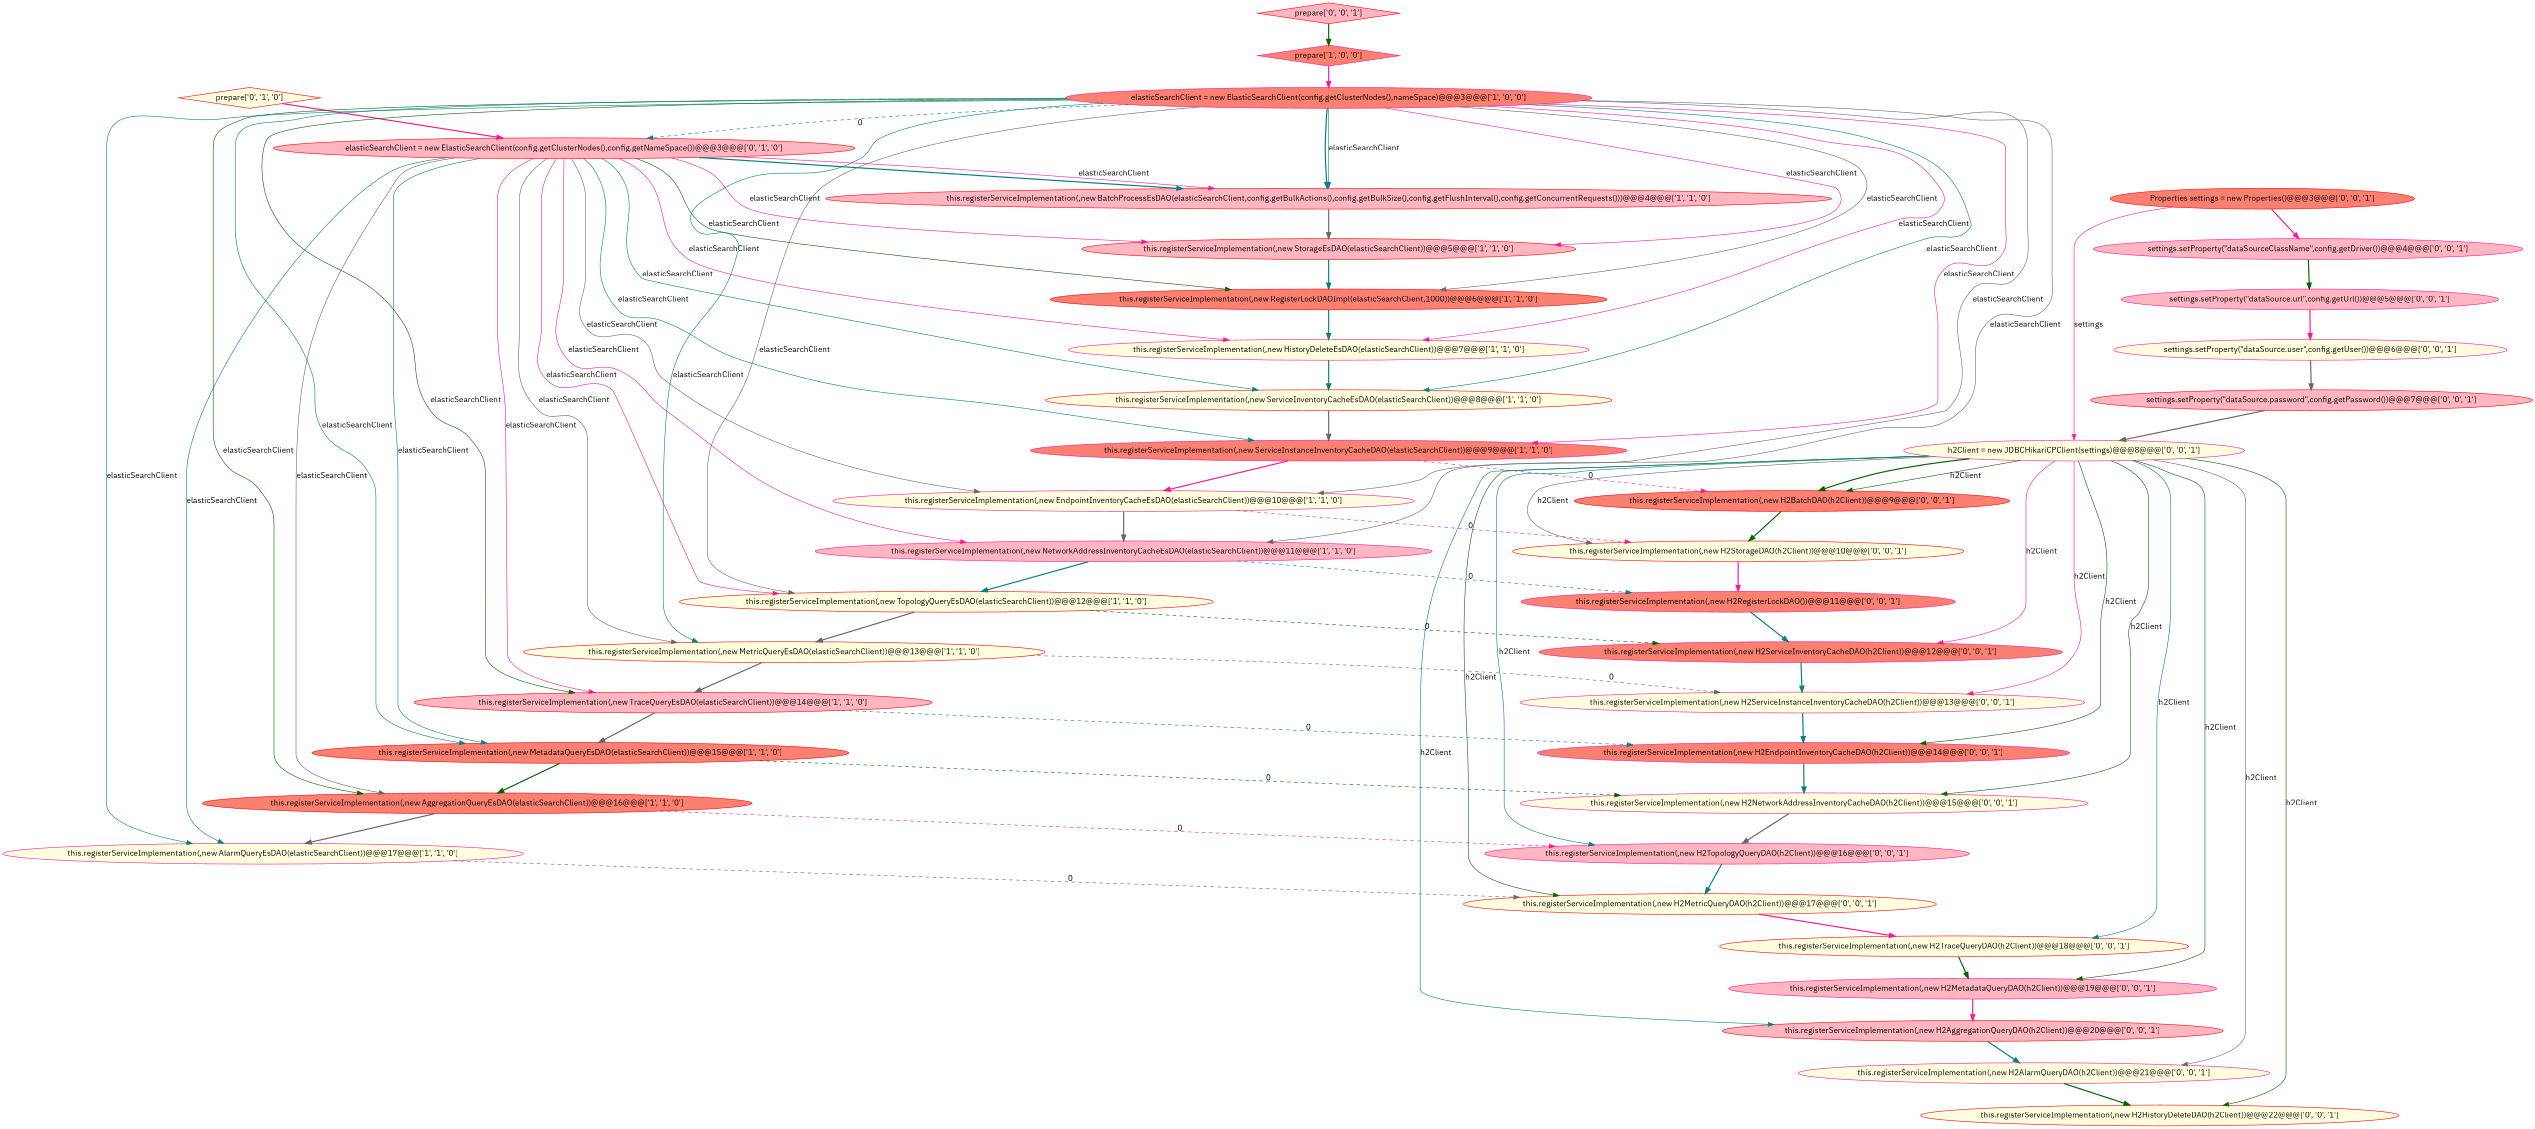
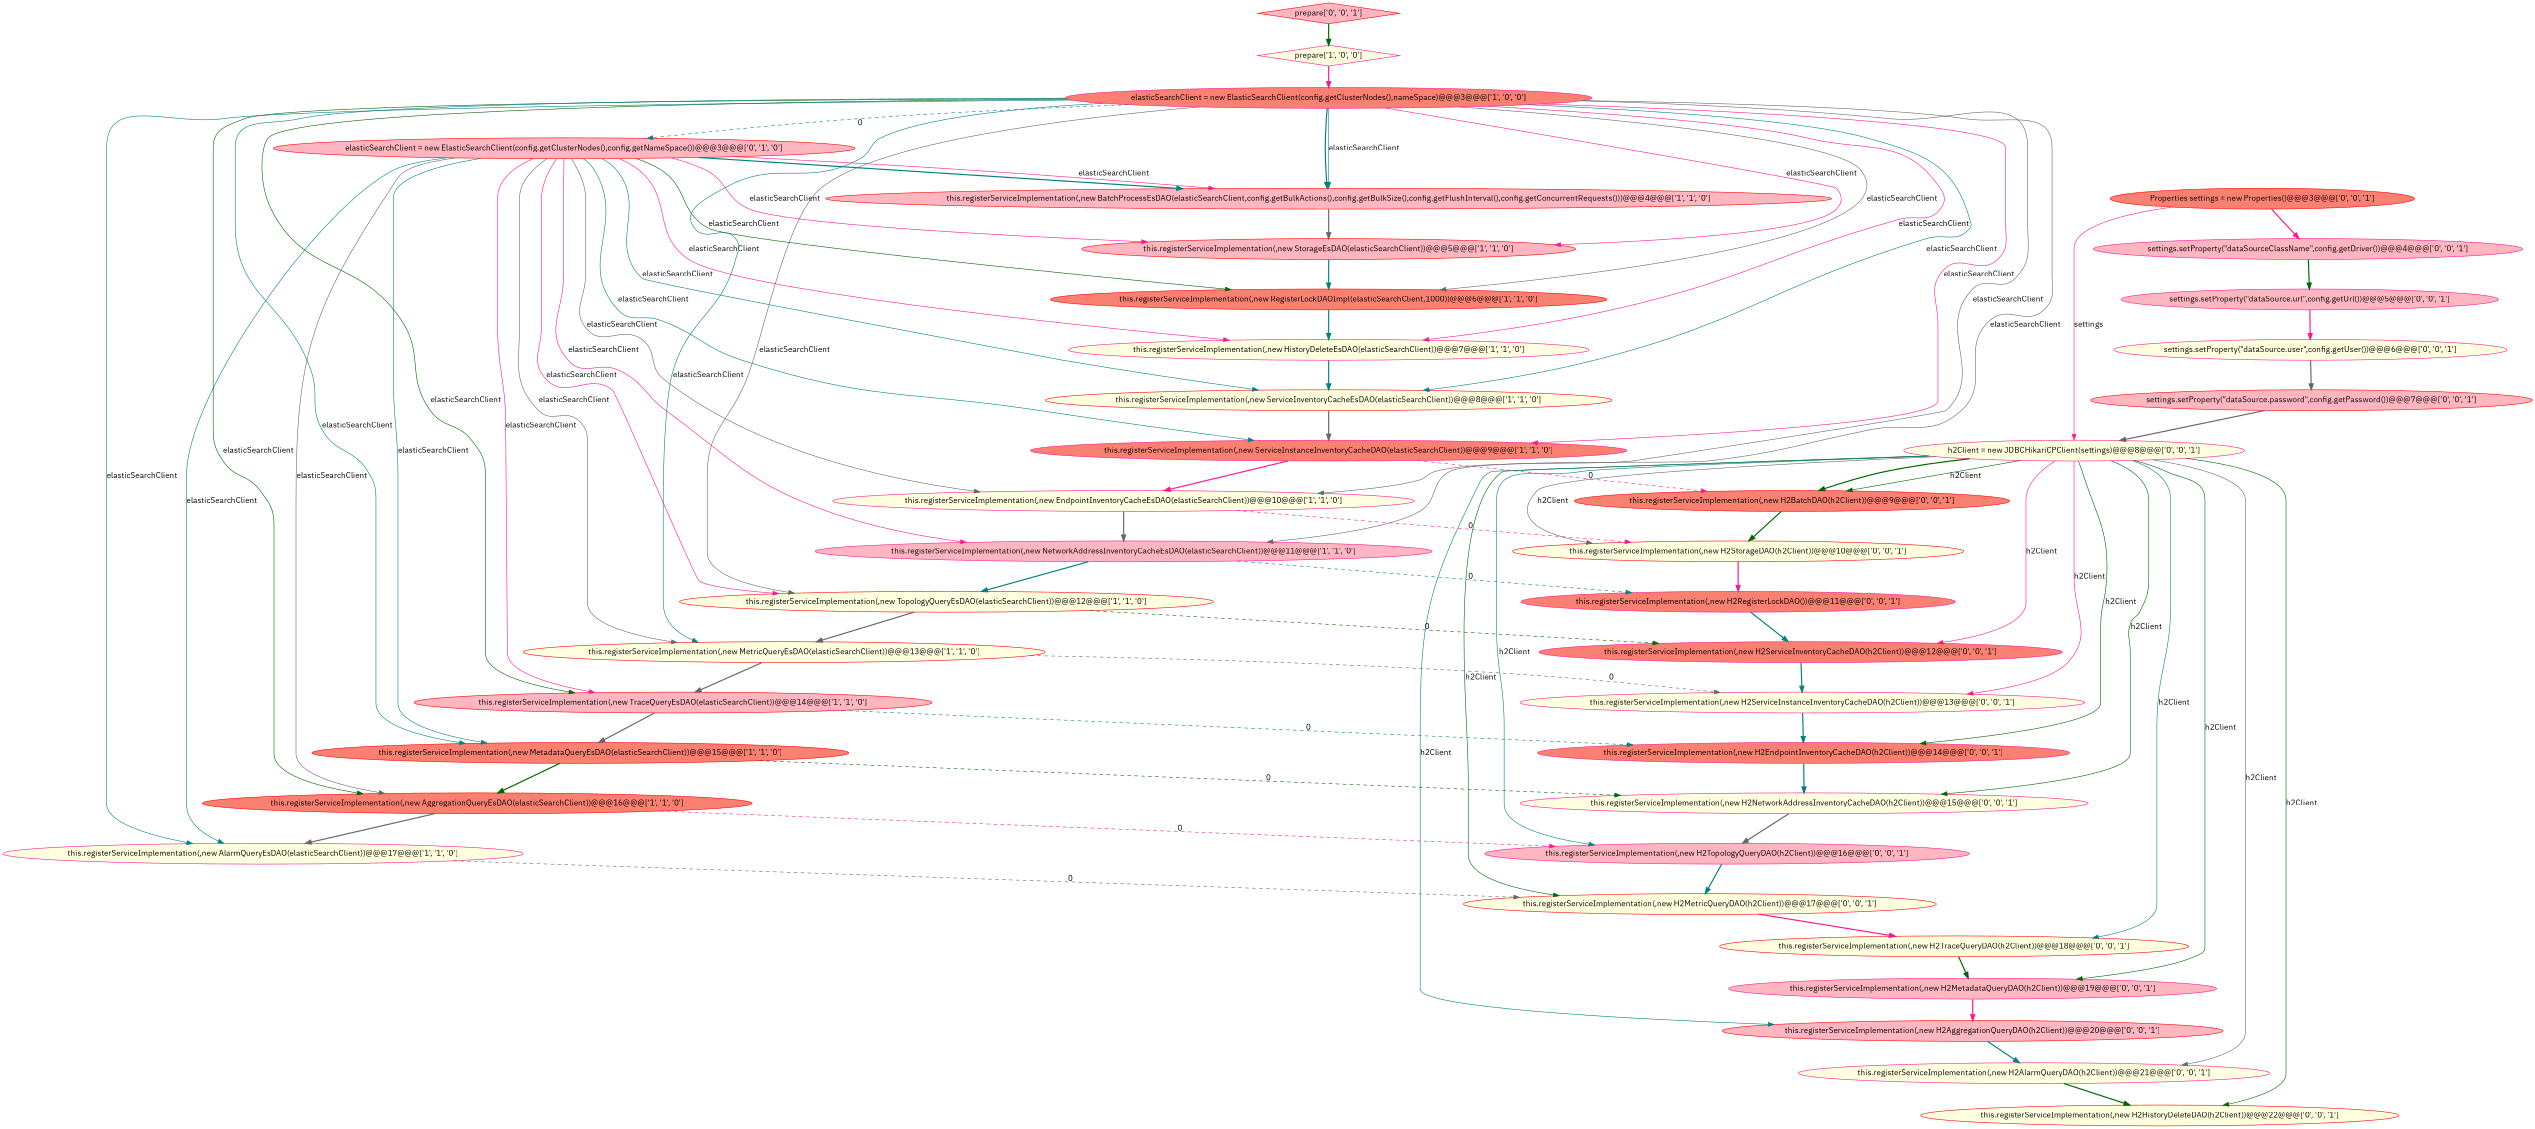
(1329, 56) -> (1329, 56)
(250, 98) -> none
